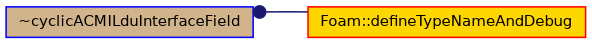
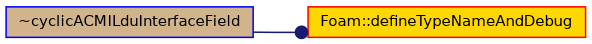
(287, 12) -> (274, 32)
